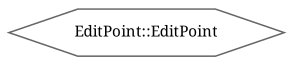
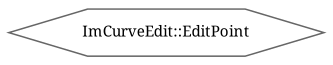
(147, 33) -> (166, 33)
